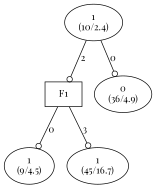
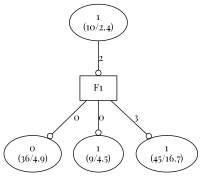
(107, 56) -> (69, 117)
